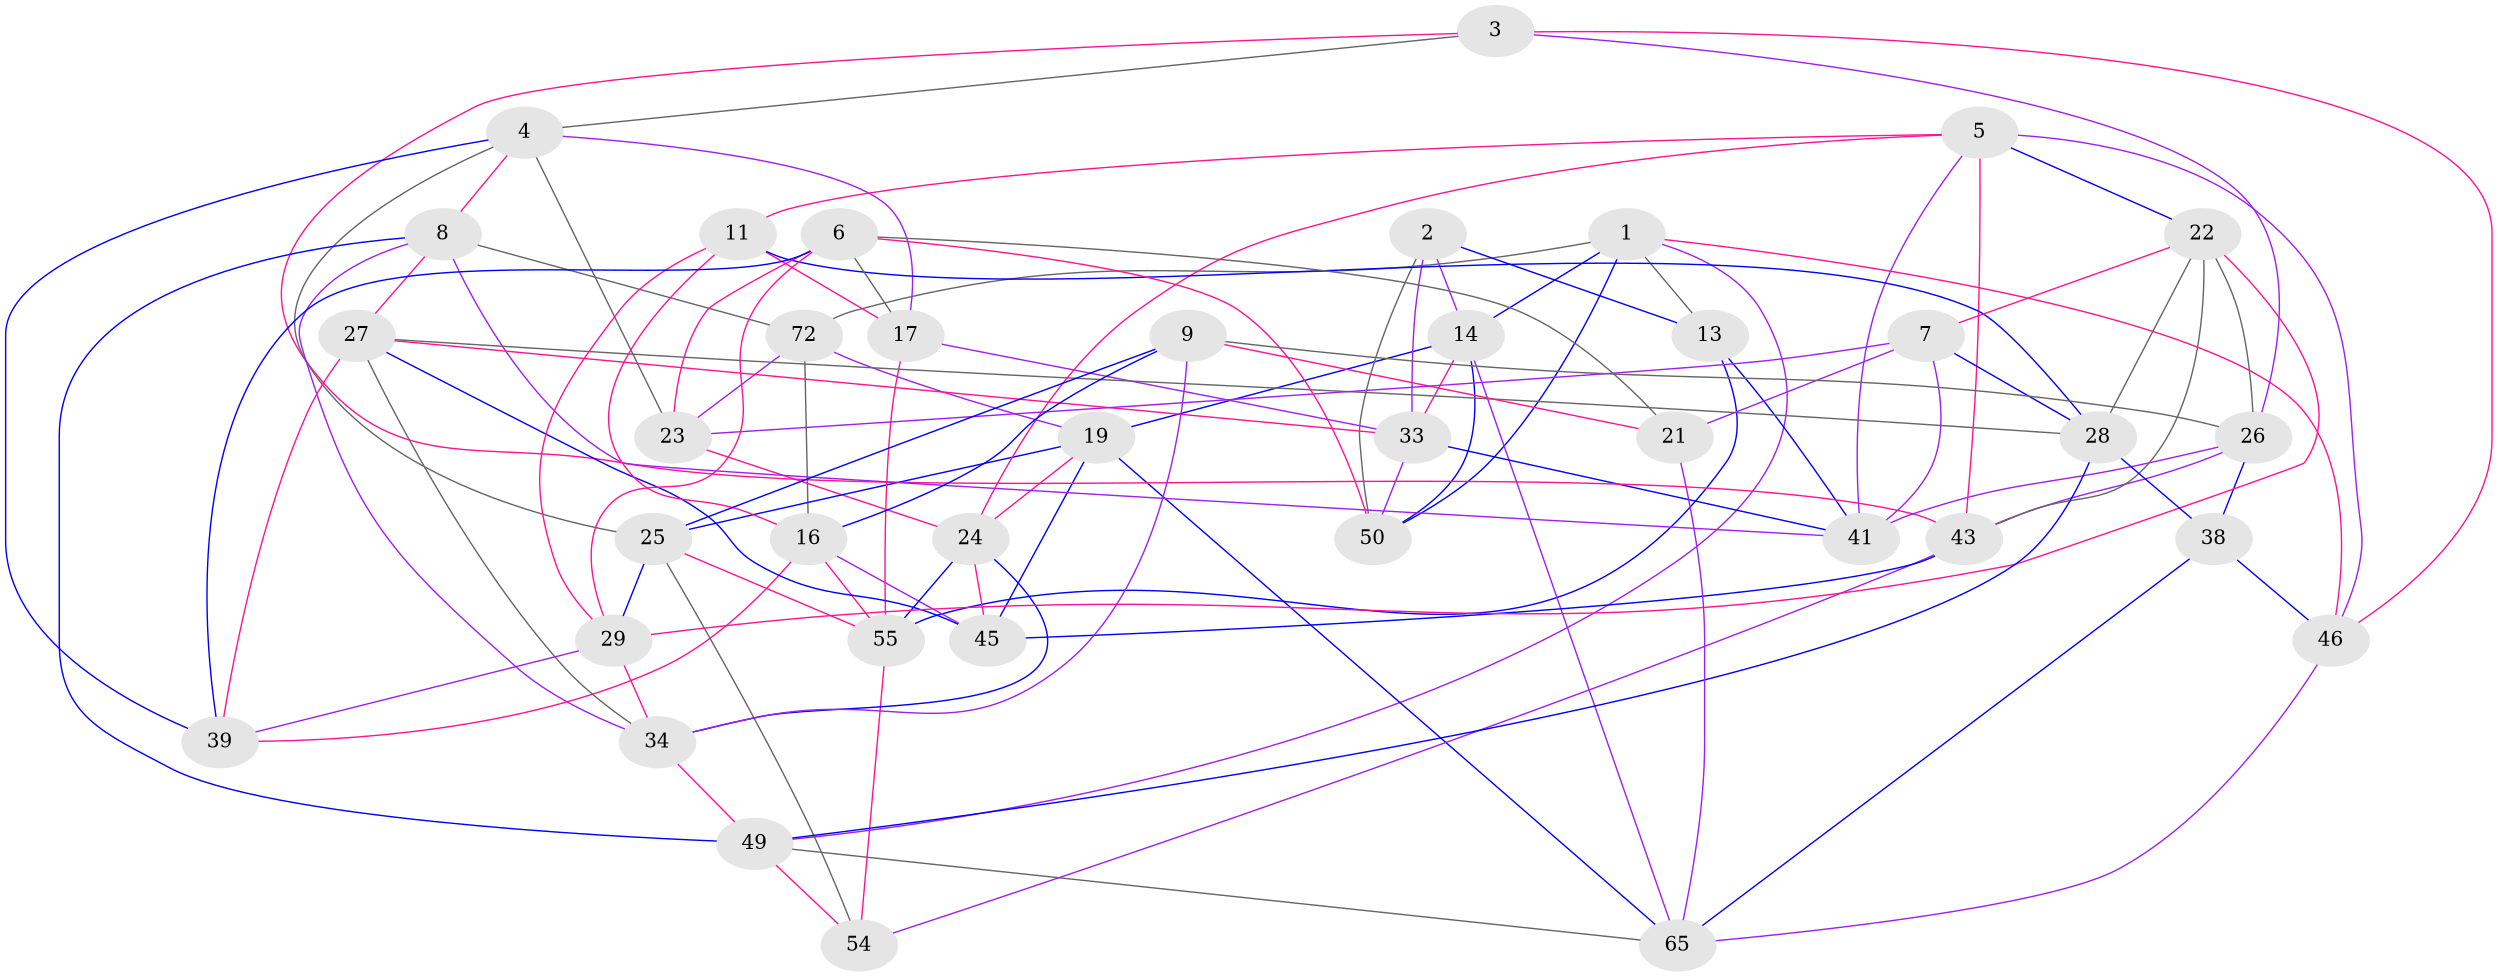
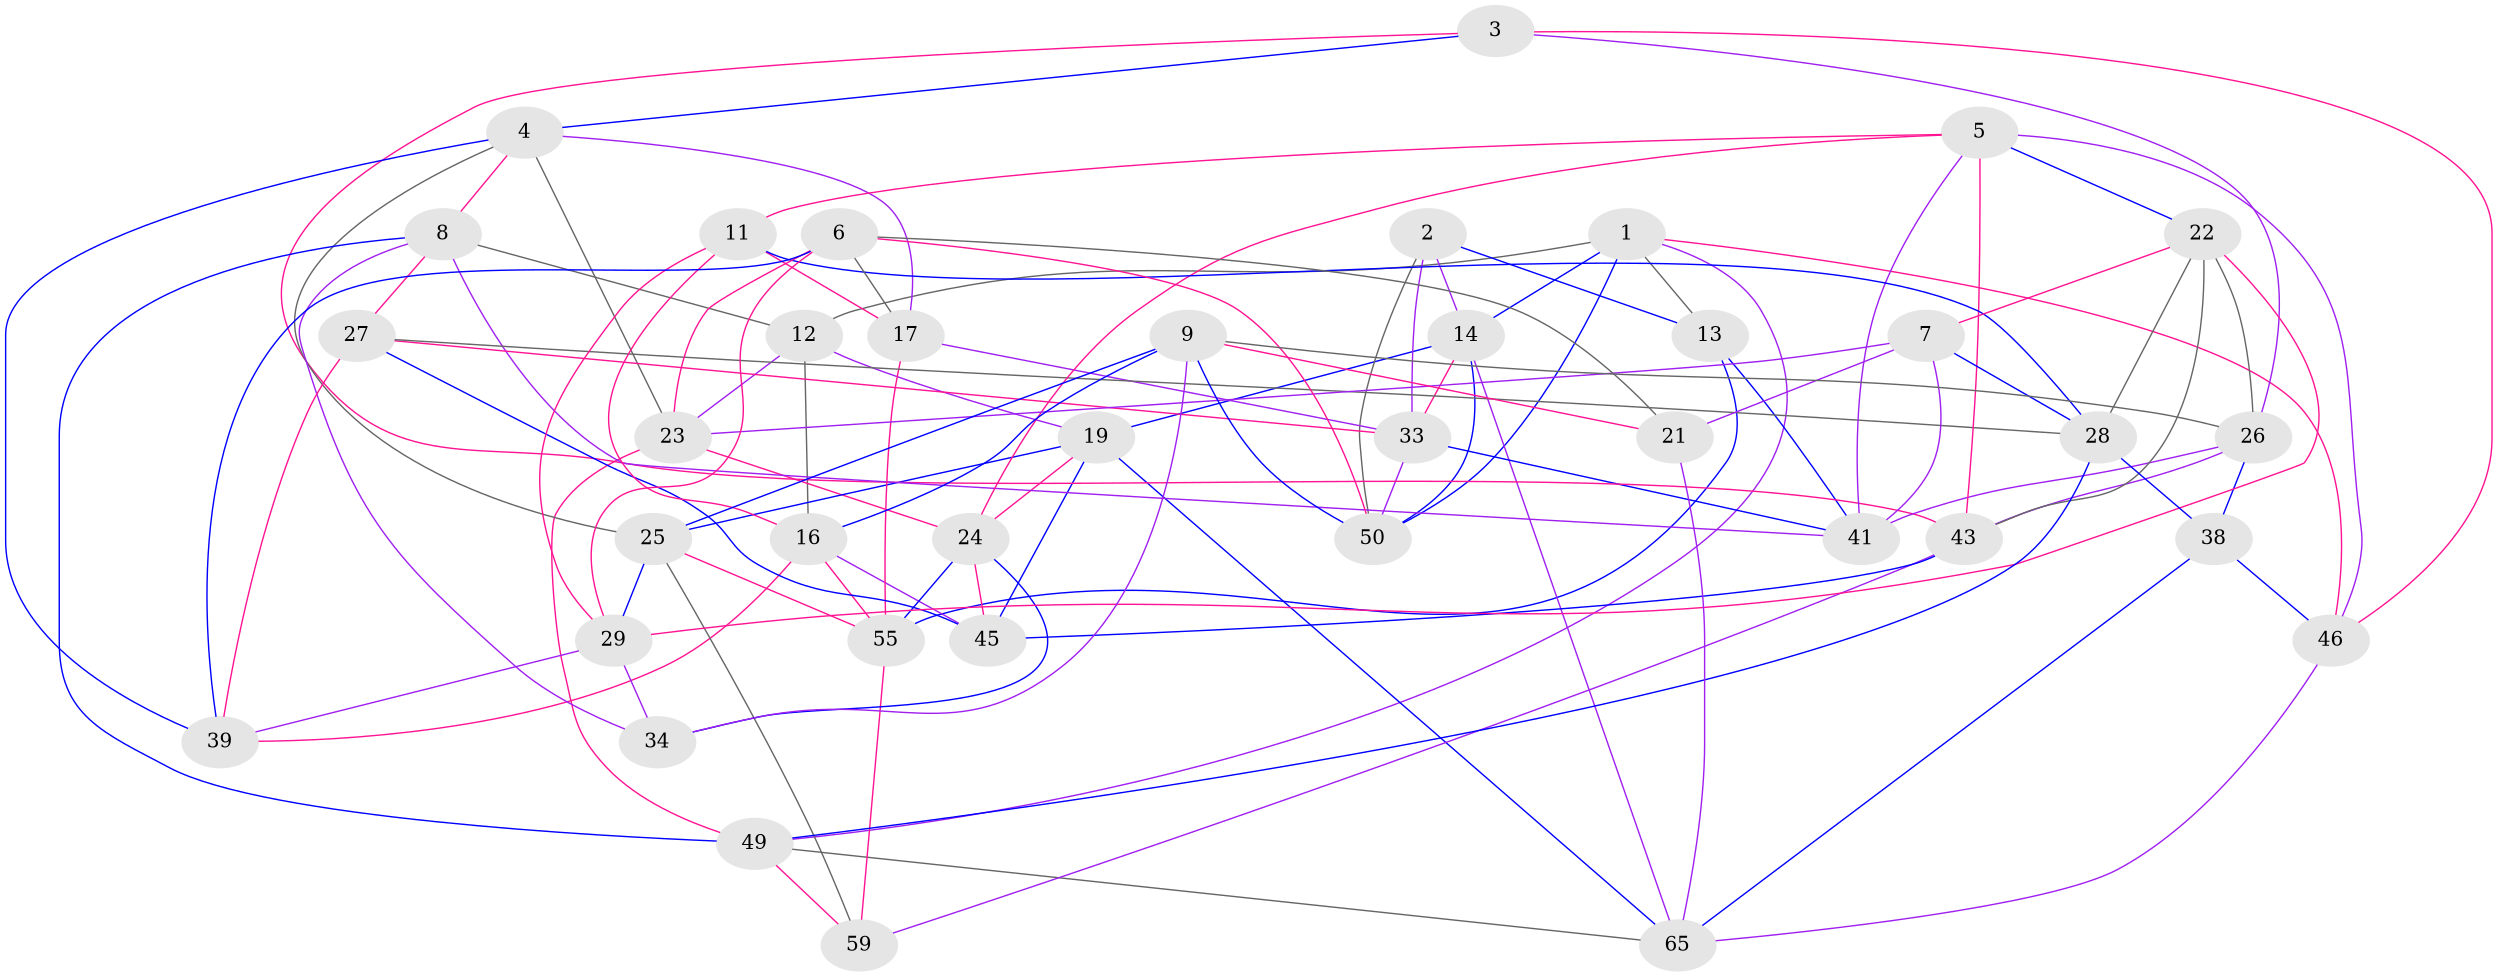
(1010, 82) -> (1010, 82)
(804, 336) -> (804, 336)
none -> (1255, 456)
(480, 557) -> none
(636, 692) -> (636, 692)
(706, 793) -> (559, 646)
(859, 945) -> (859, 945)
